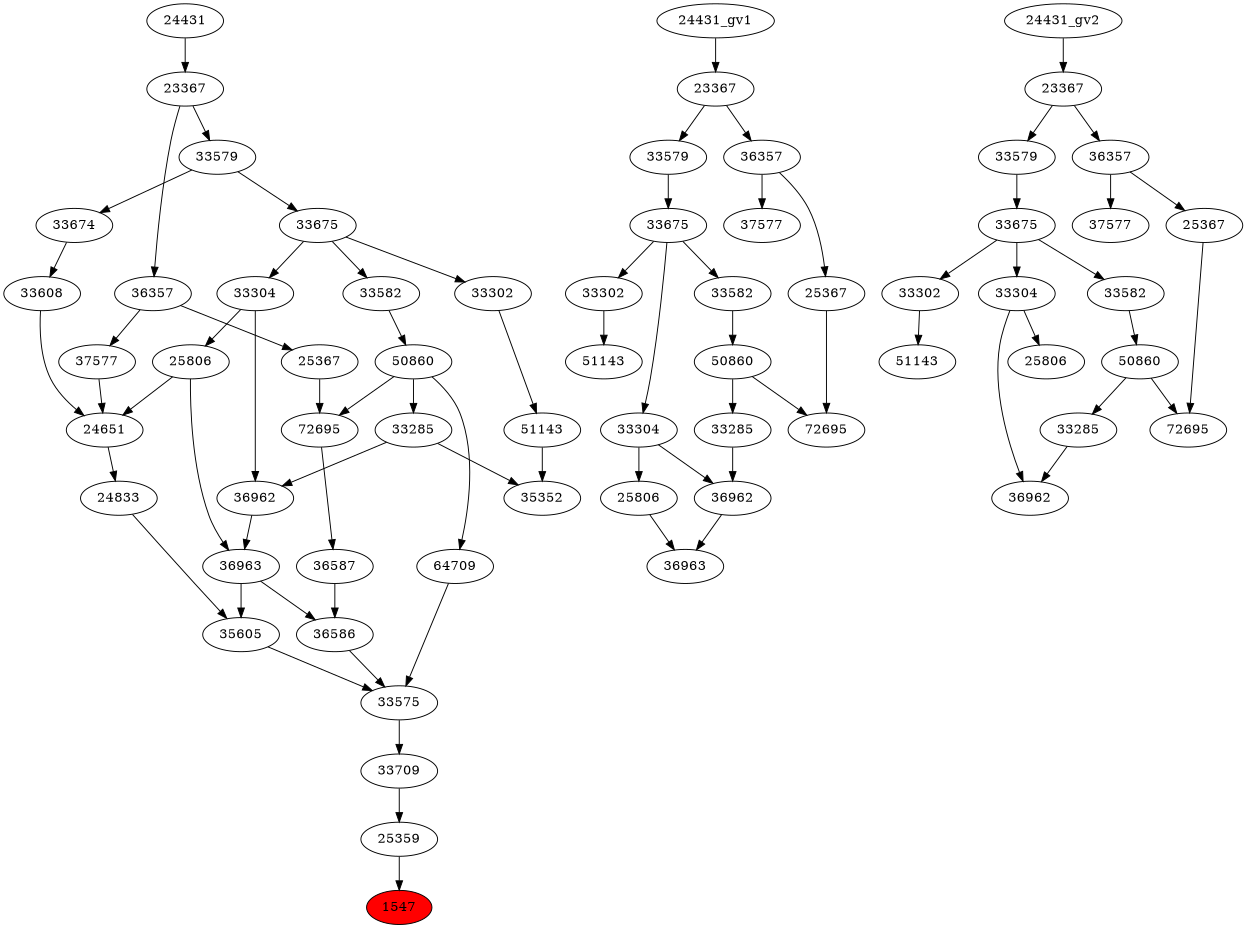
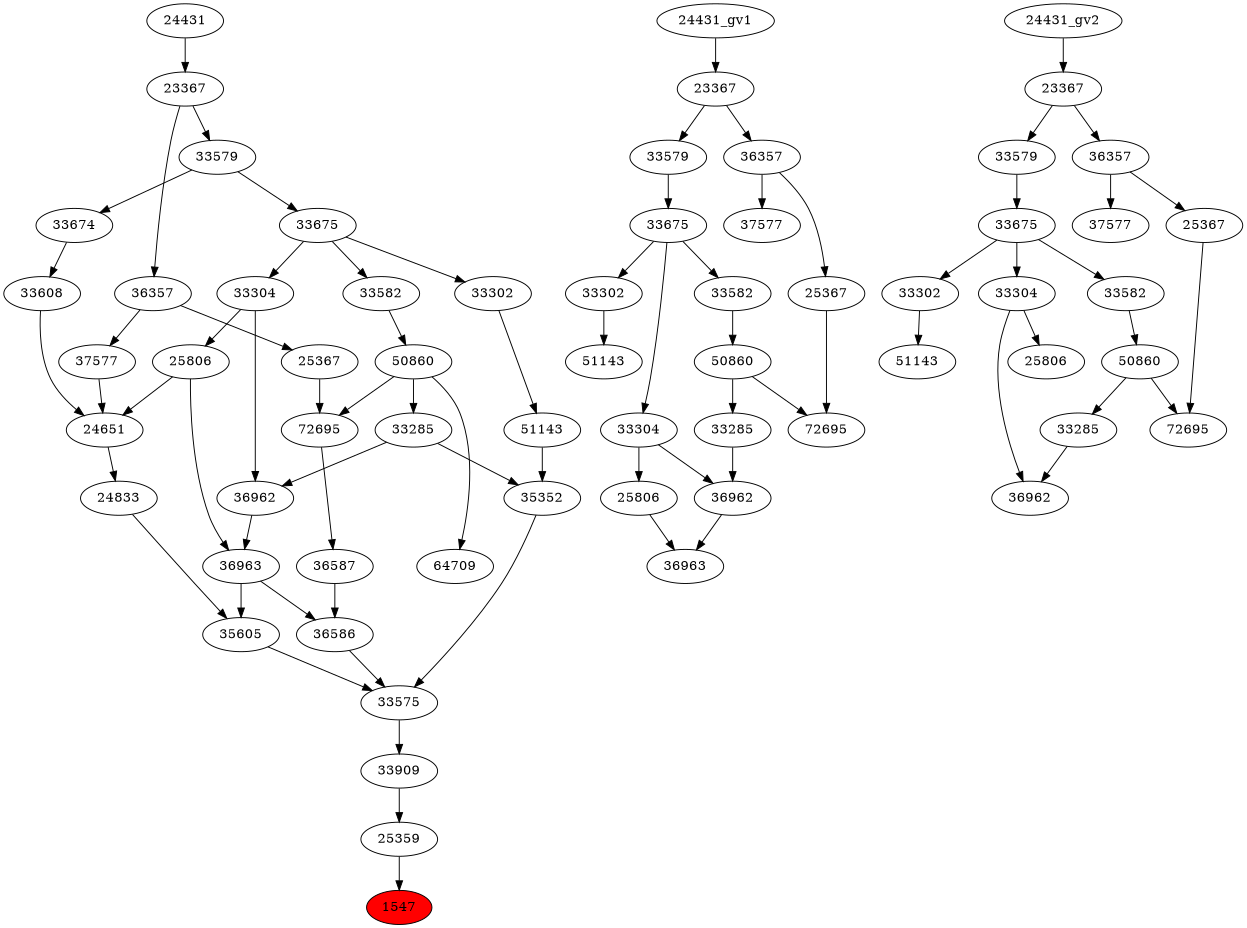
(429, 630) -> (487, 603)
(399, 771) -> (399, 771)
